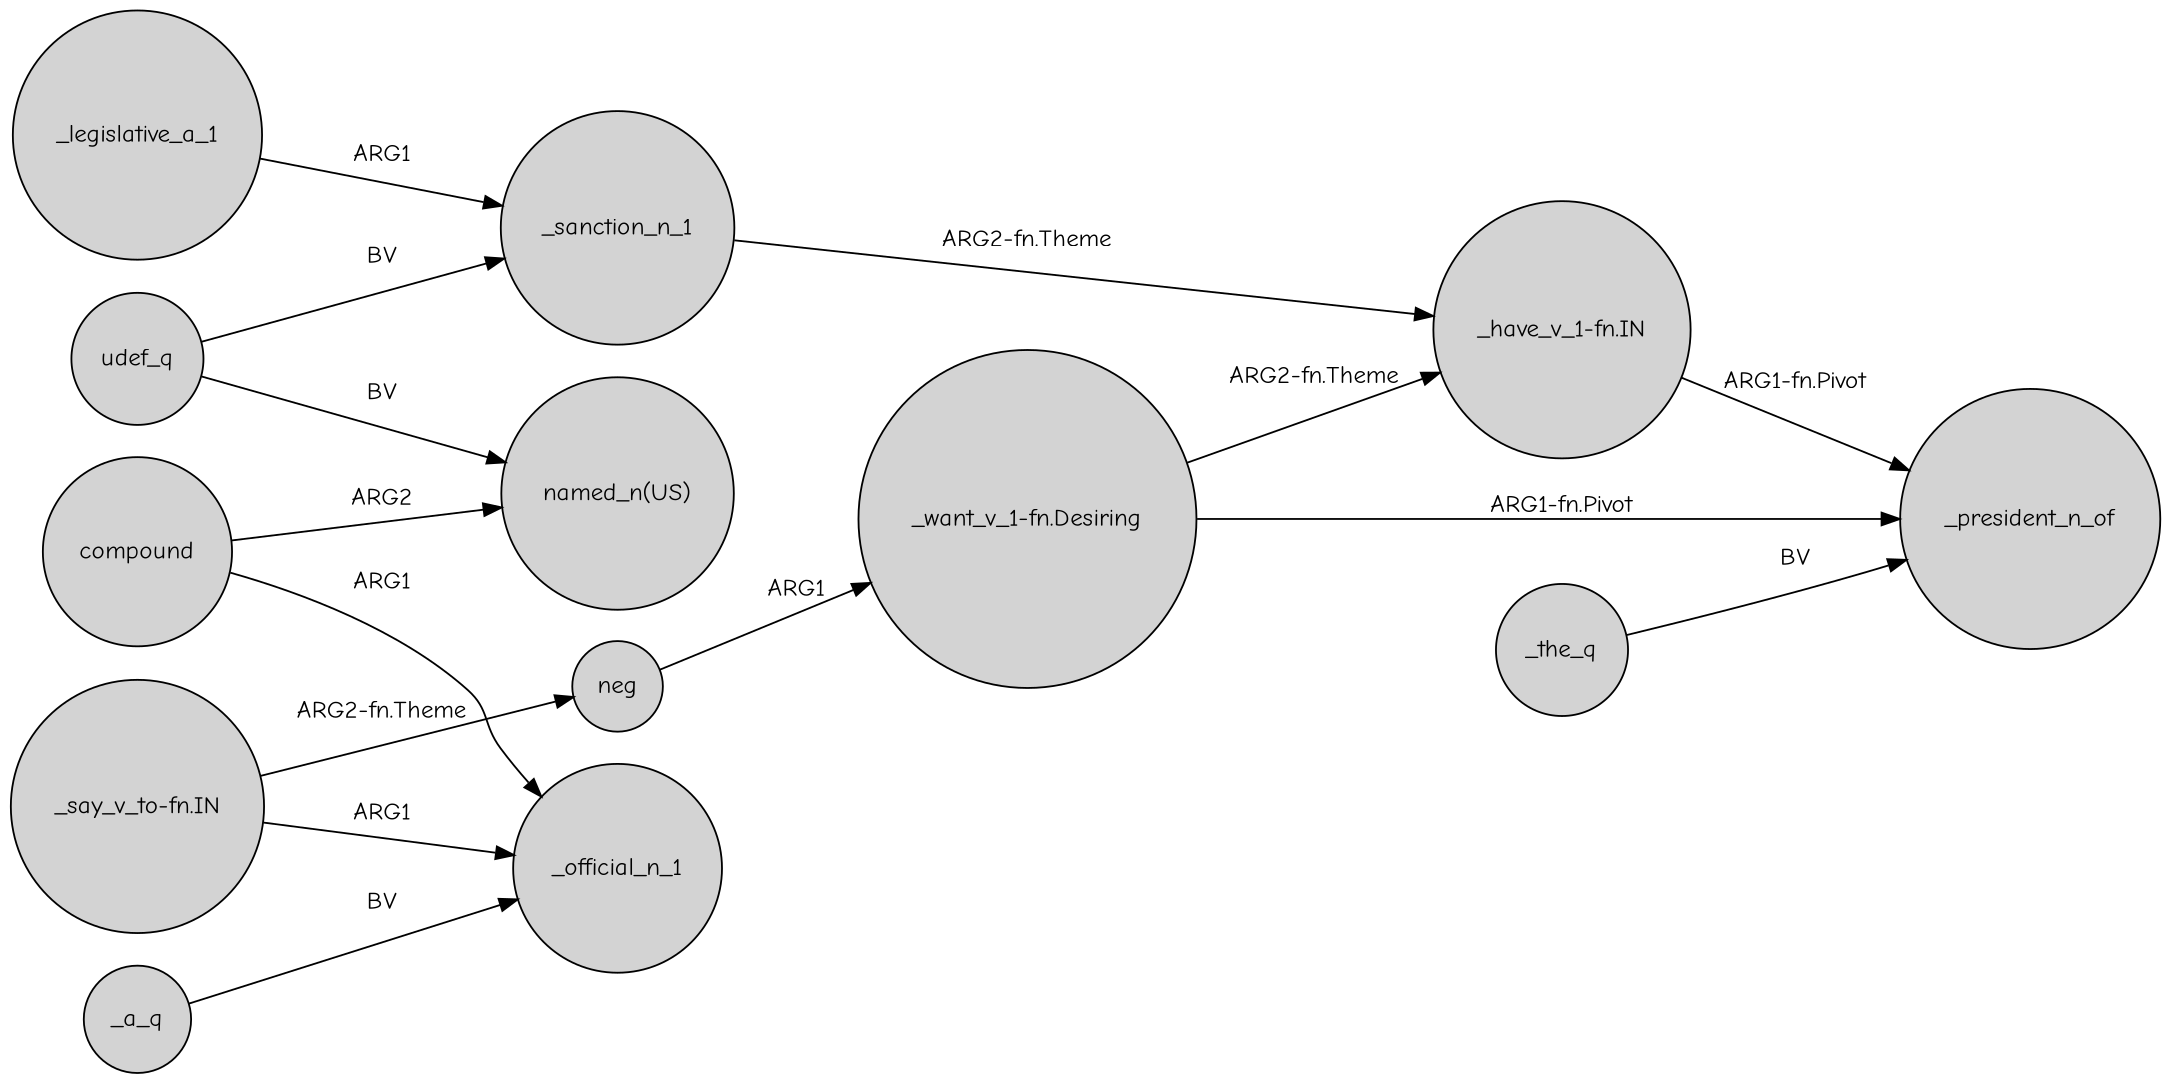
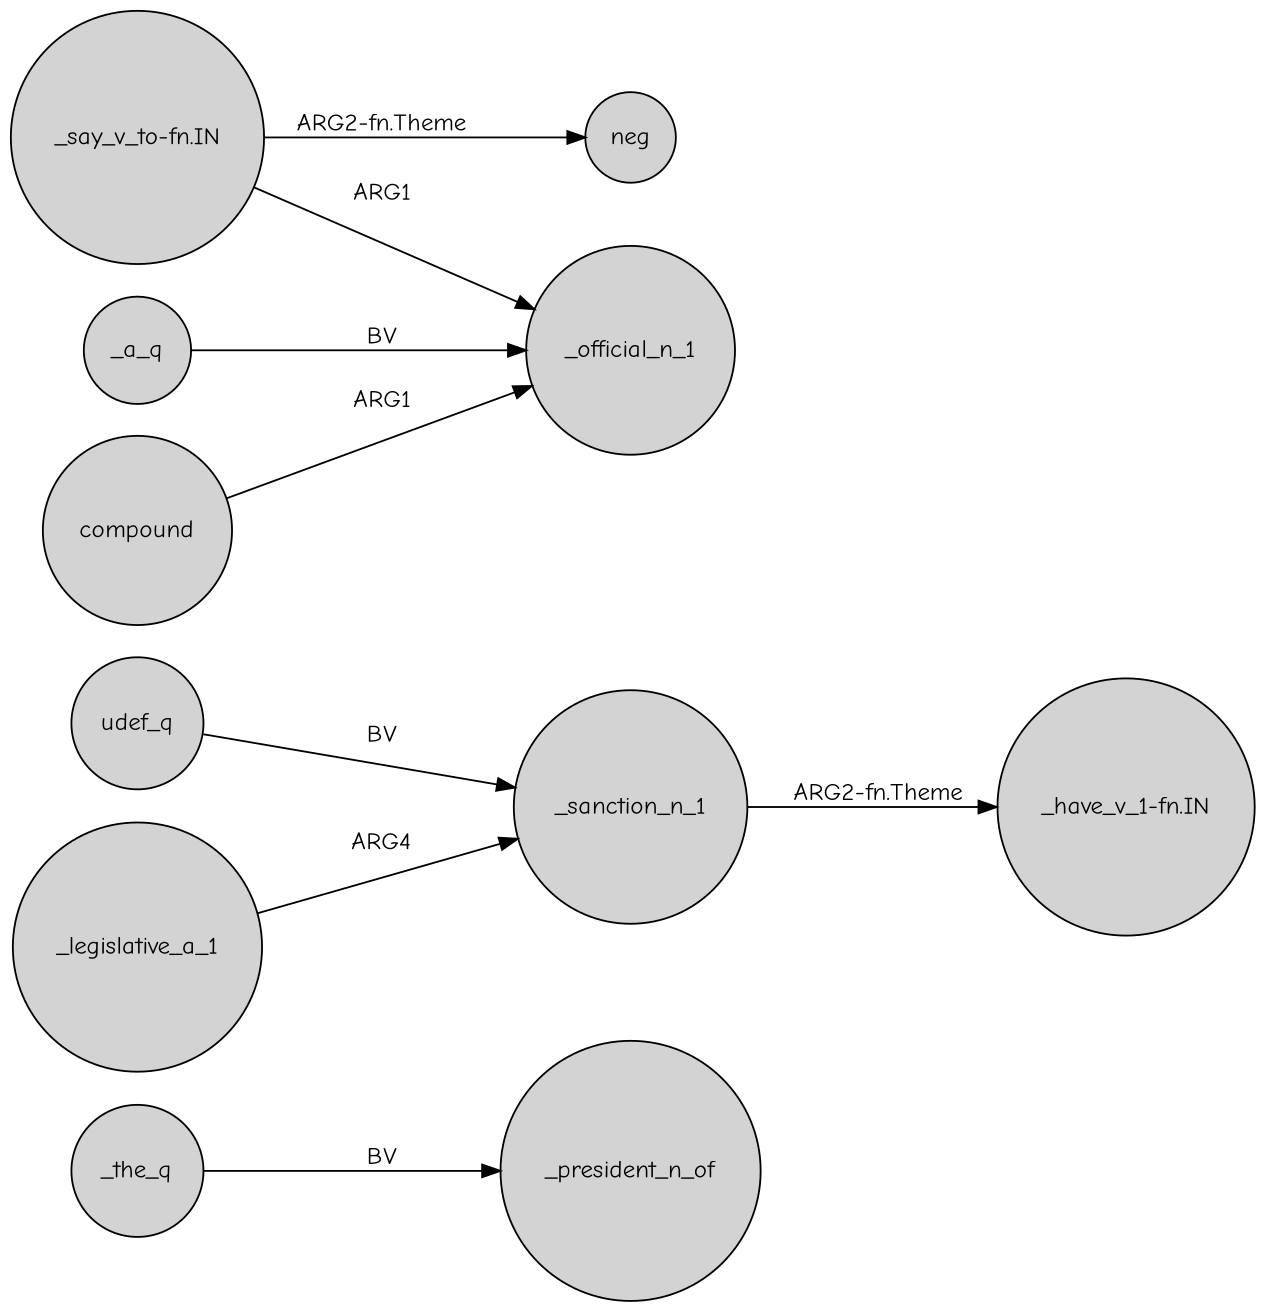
(382, 154) -> (382, 842)
(1787, 420) -> none
(618, 494) -> none
(1027, 519) -> none
